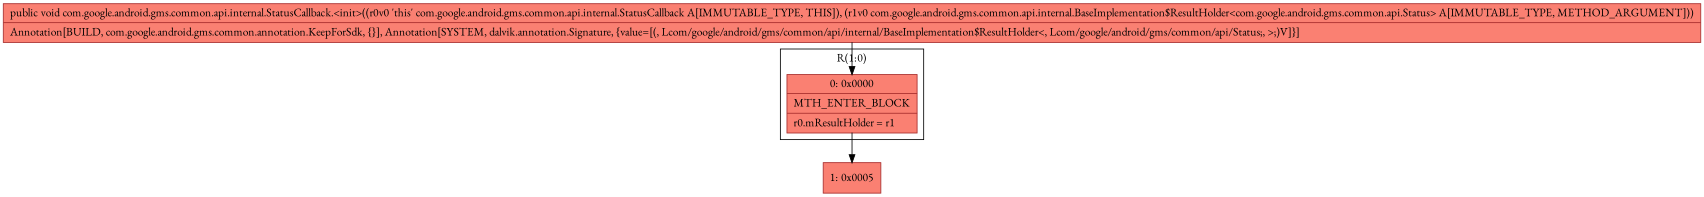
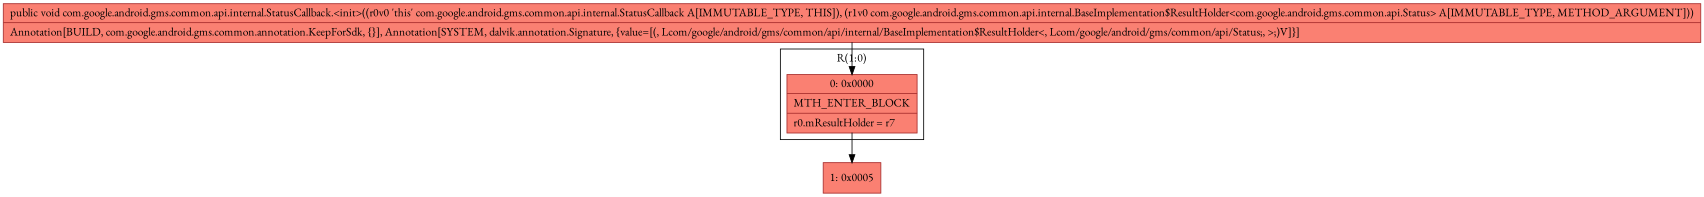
(845, 123) -> (845, 123)
